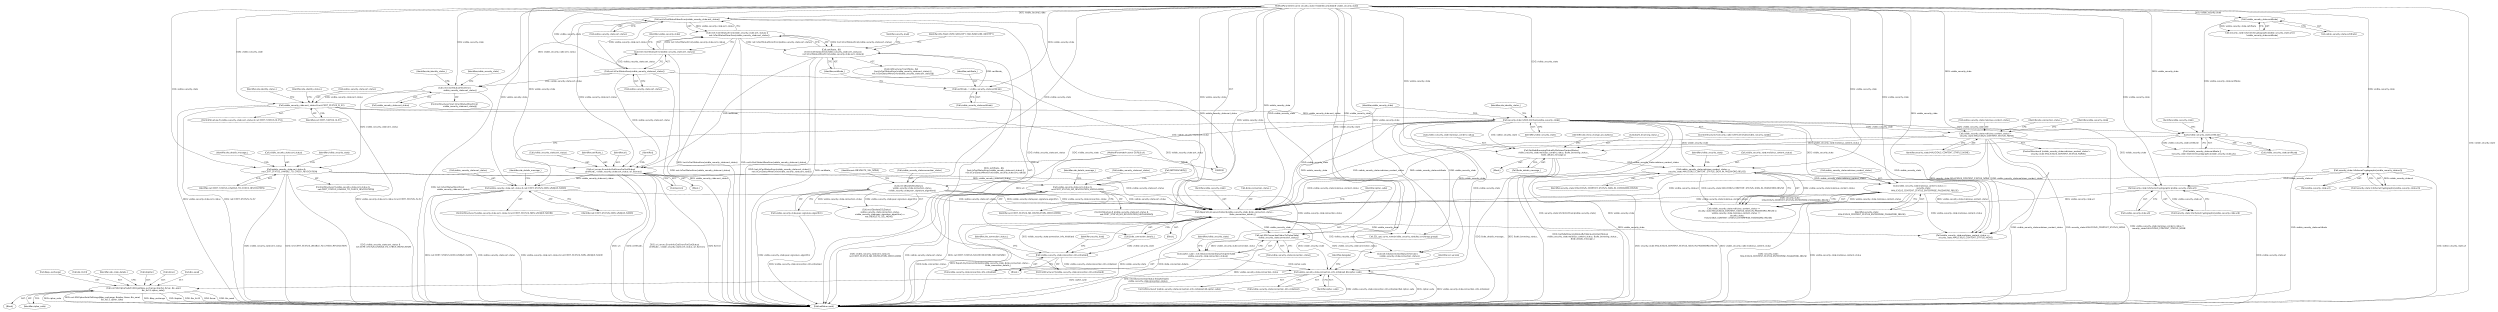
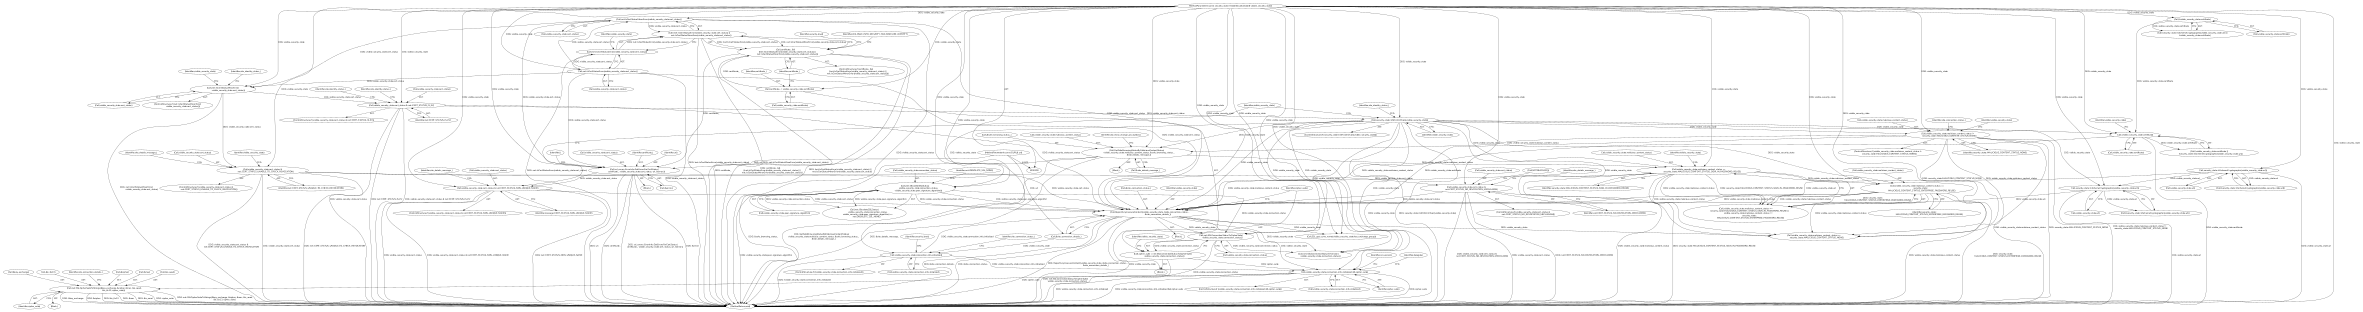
(607, 213) -> (564, 213)
(781, 260) -> (807, 263)
(114, 272) -> (86, 272)
